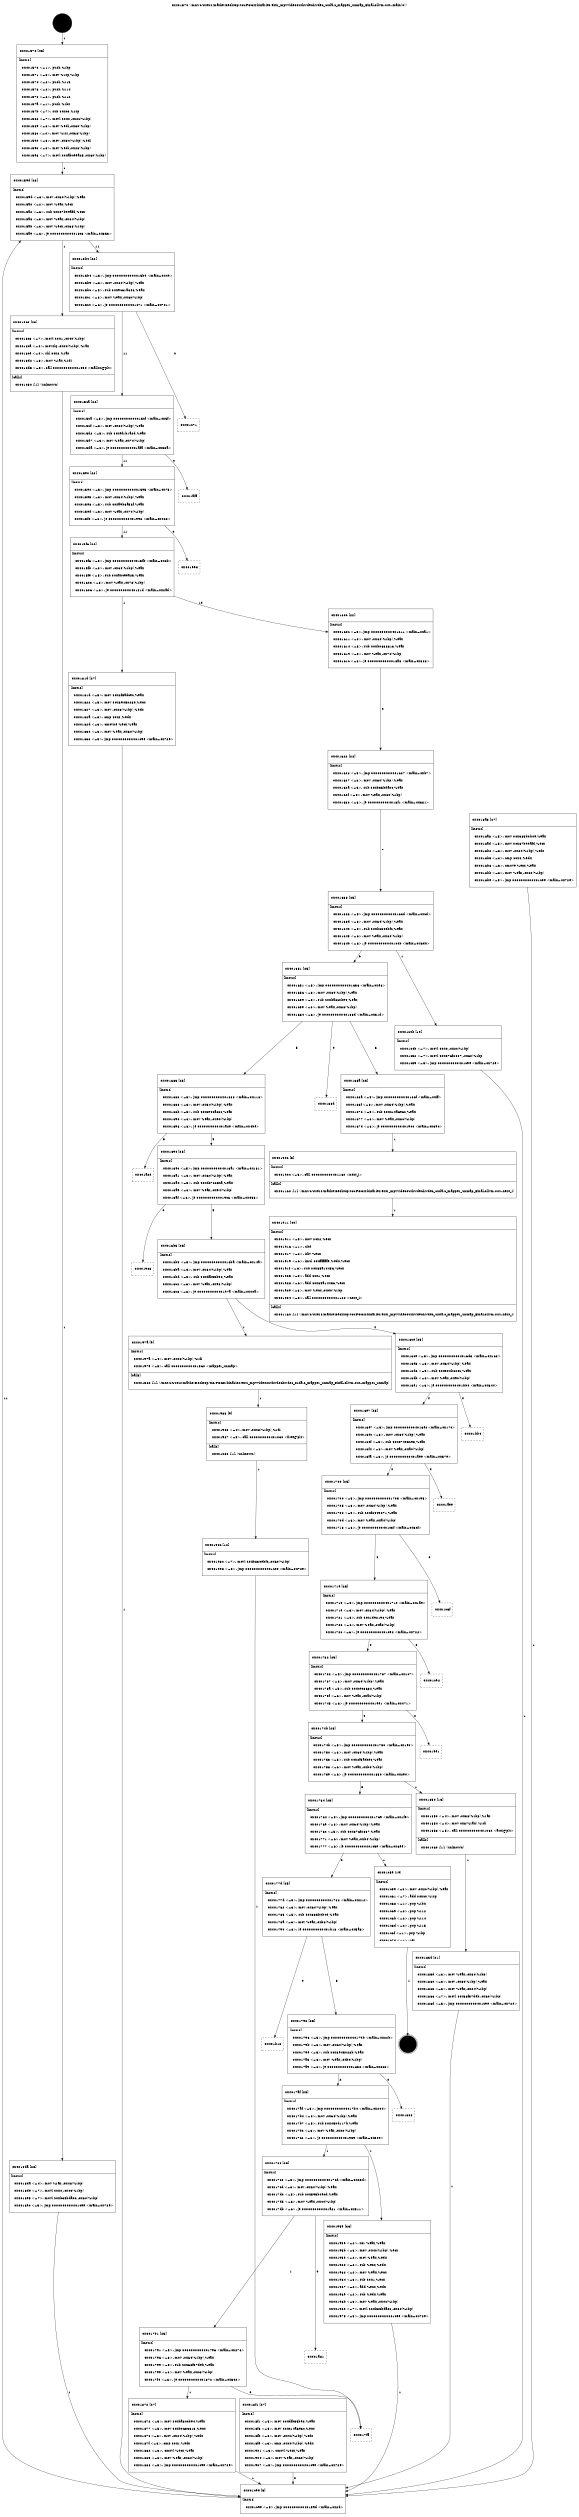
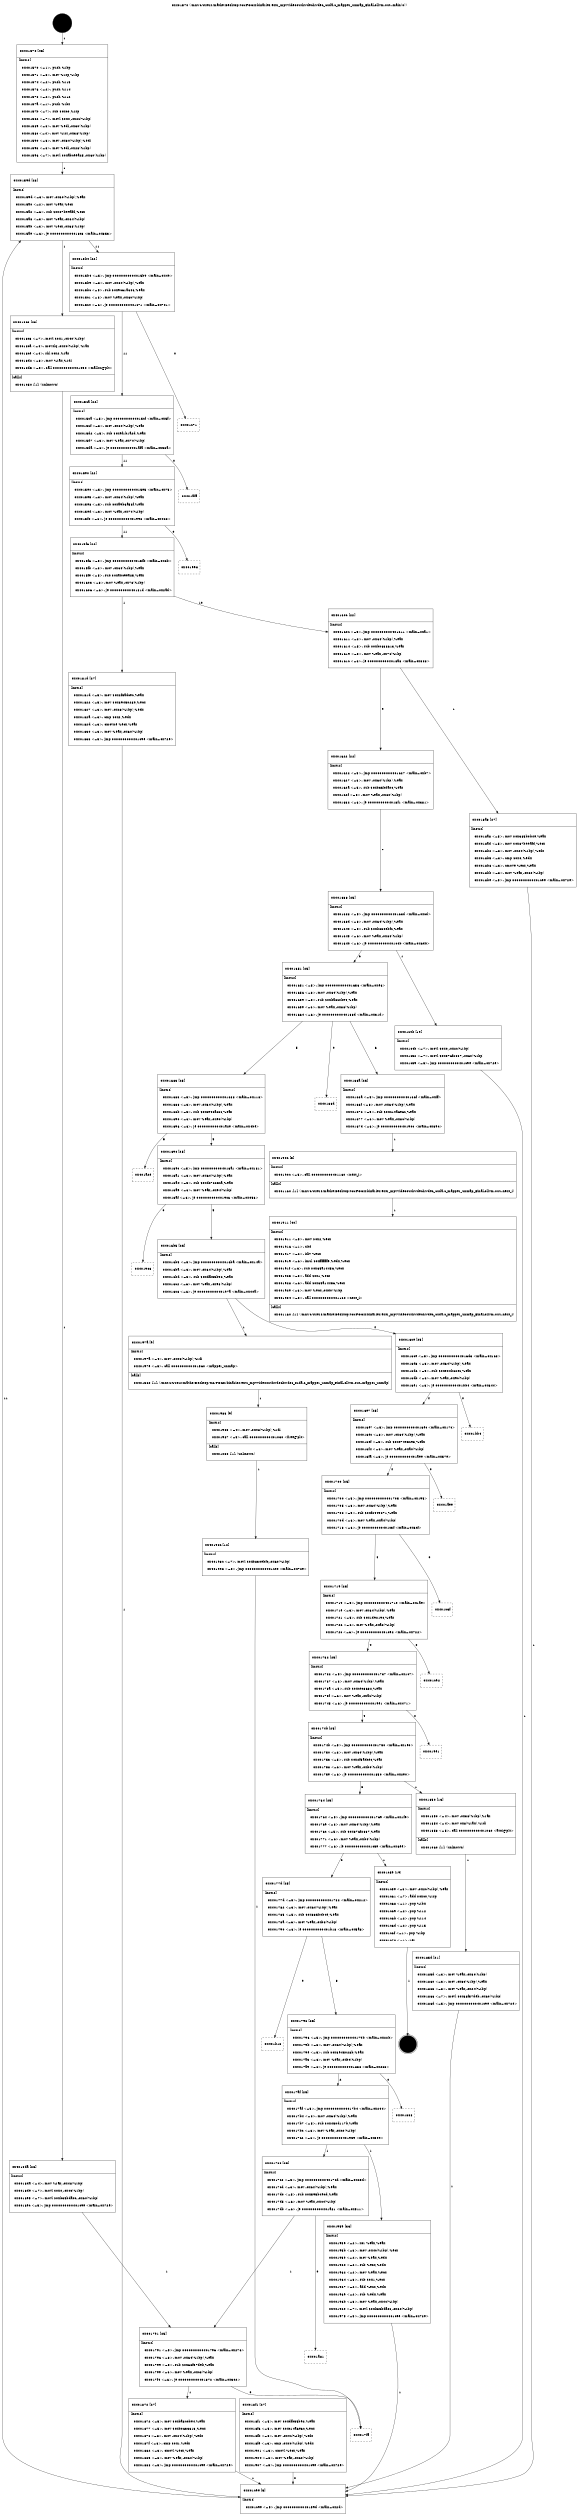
none -> (449, 740)
(75, 2412) -> (125, 2269)
